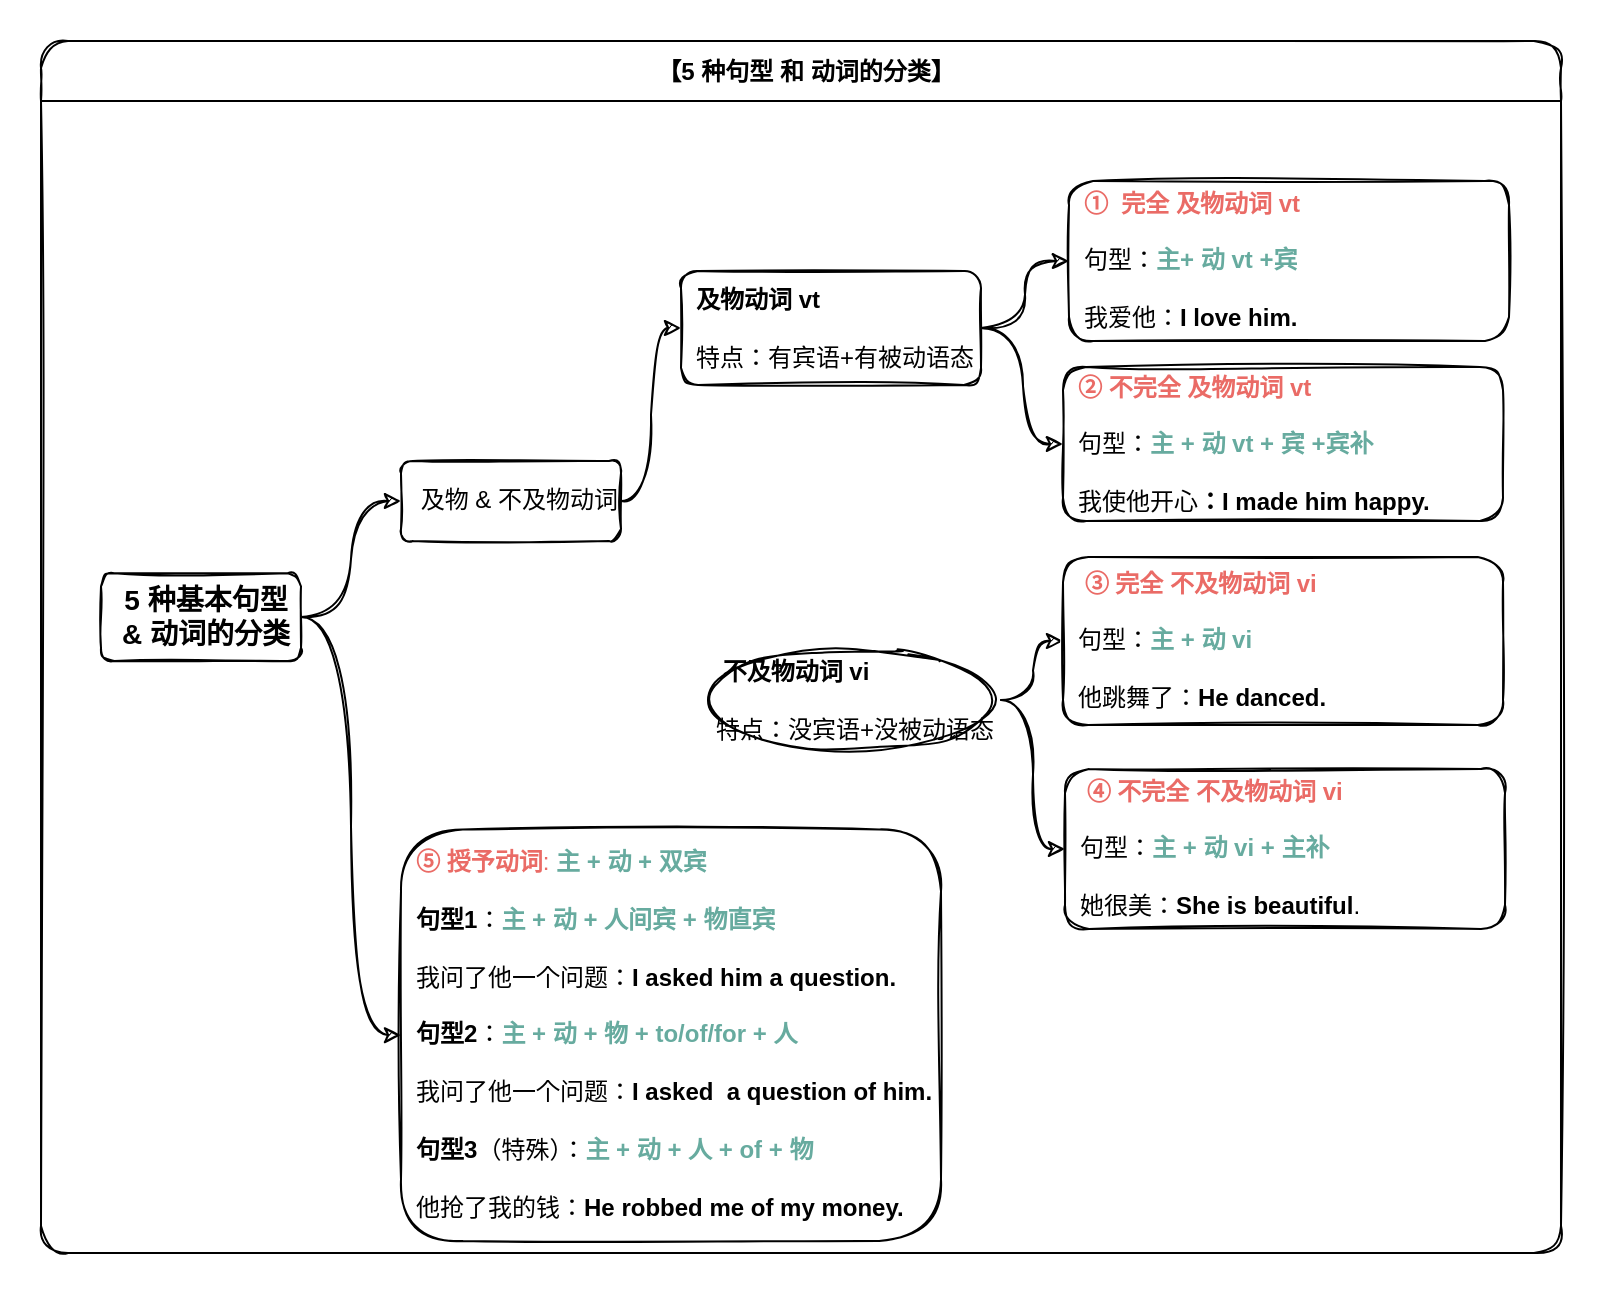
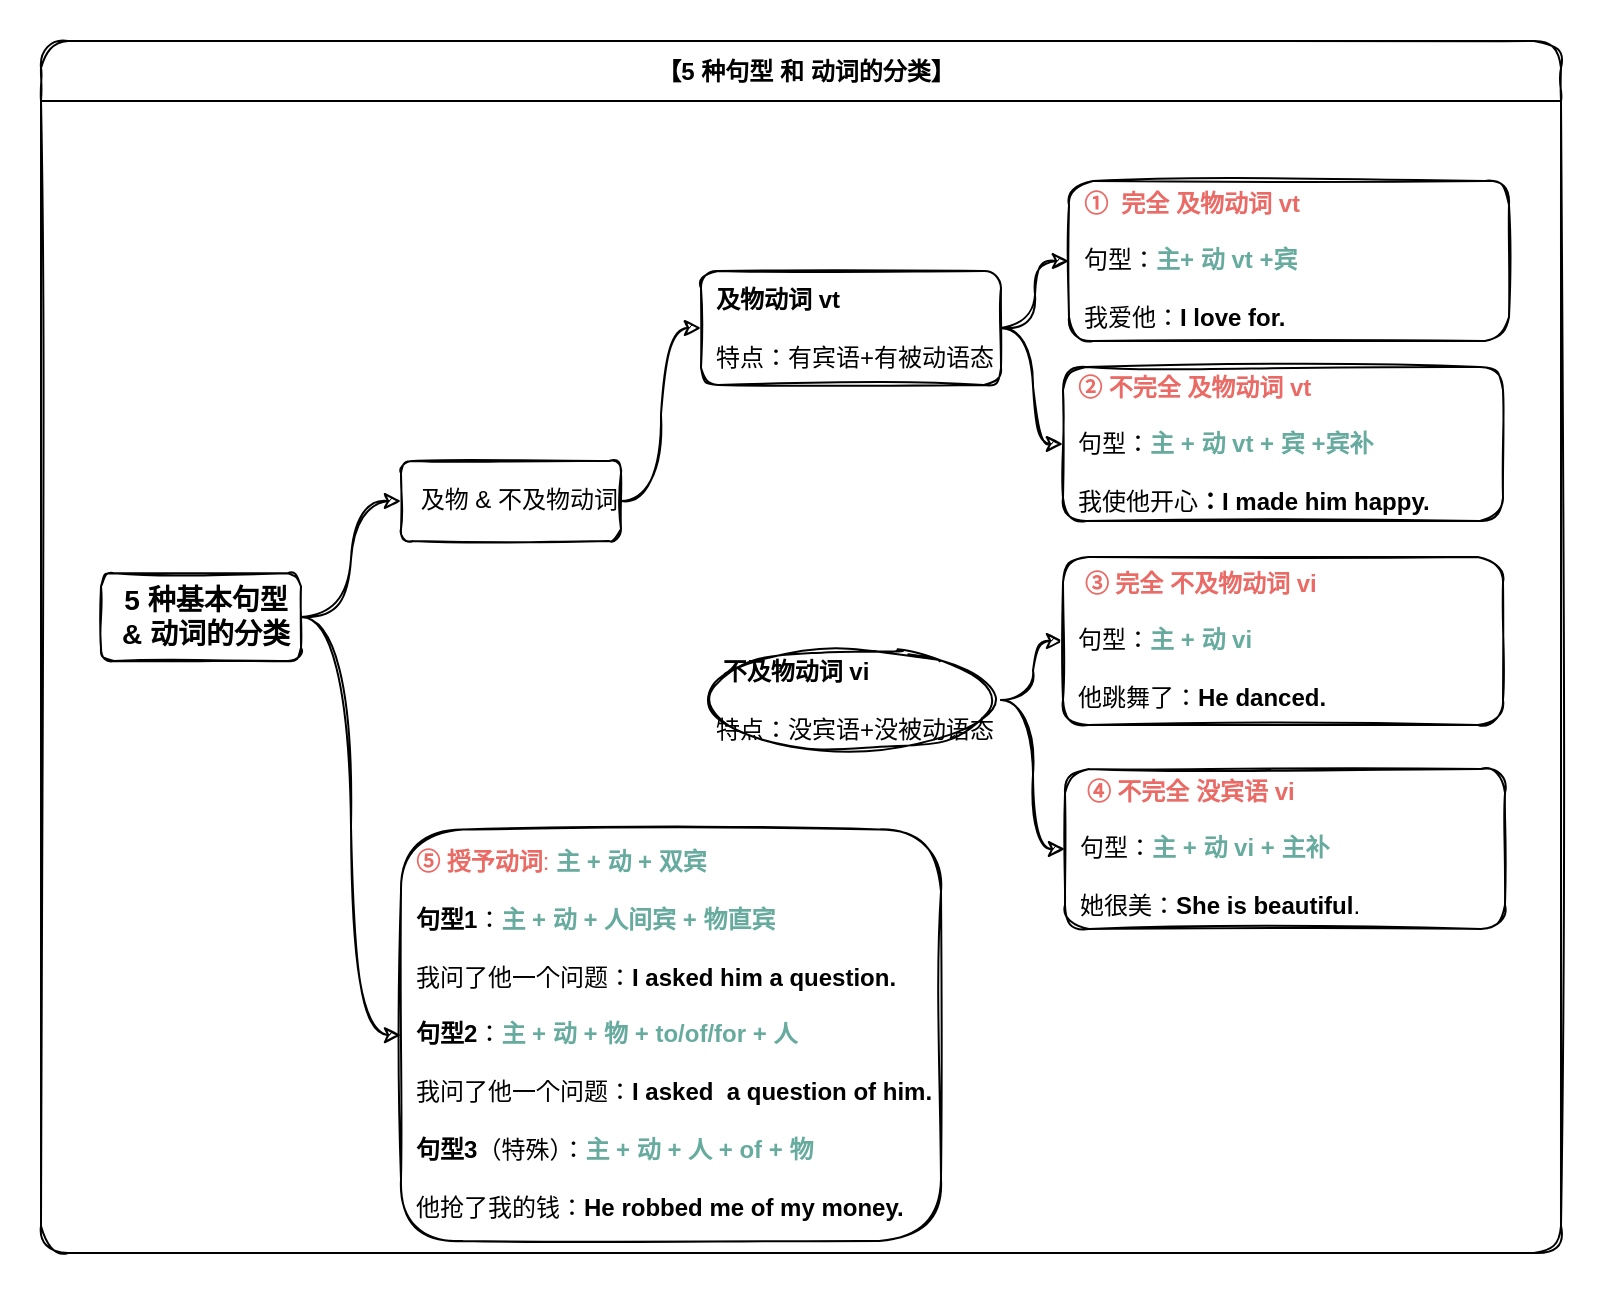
(1195, 261) -> (1195, 261)
(831, 328) -> (851, 328)
(1225, 849) -> (1225, 849)
